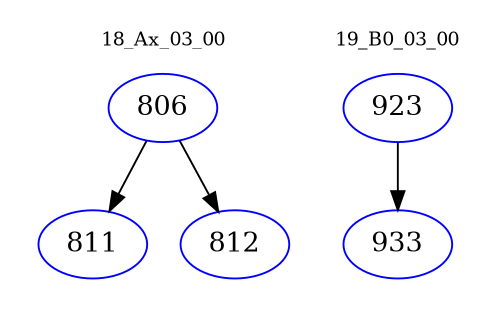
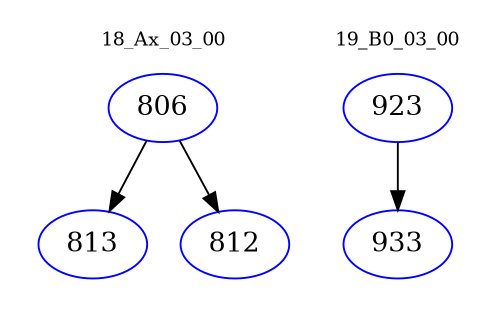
(93, 244) -> (93, 244)
